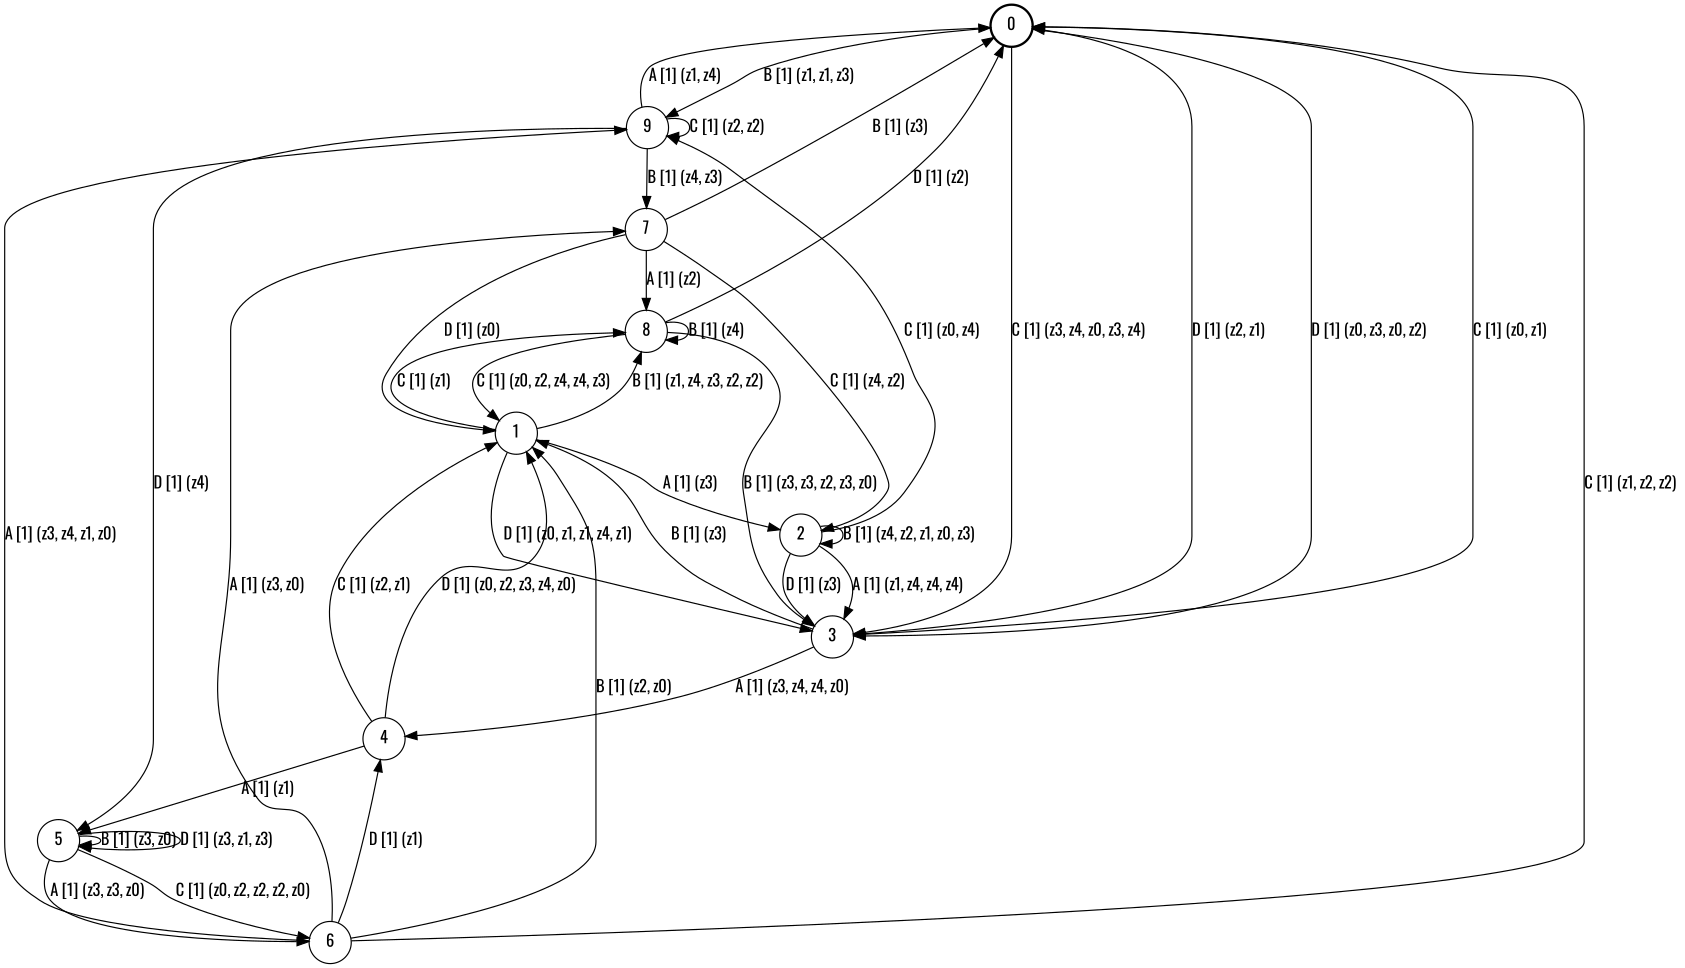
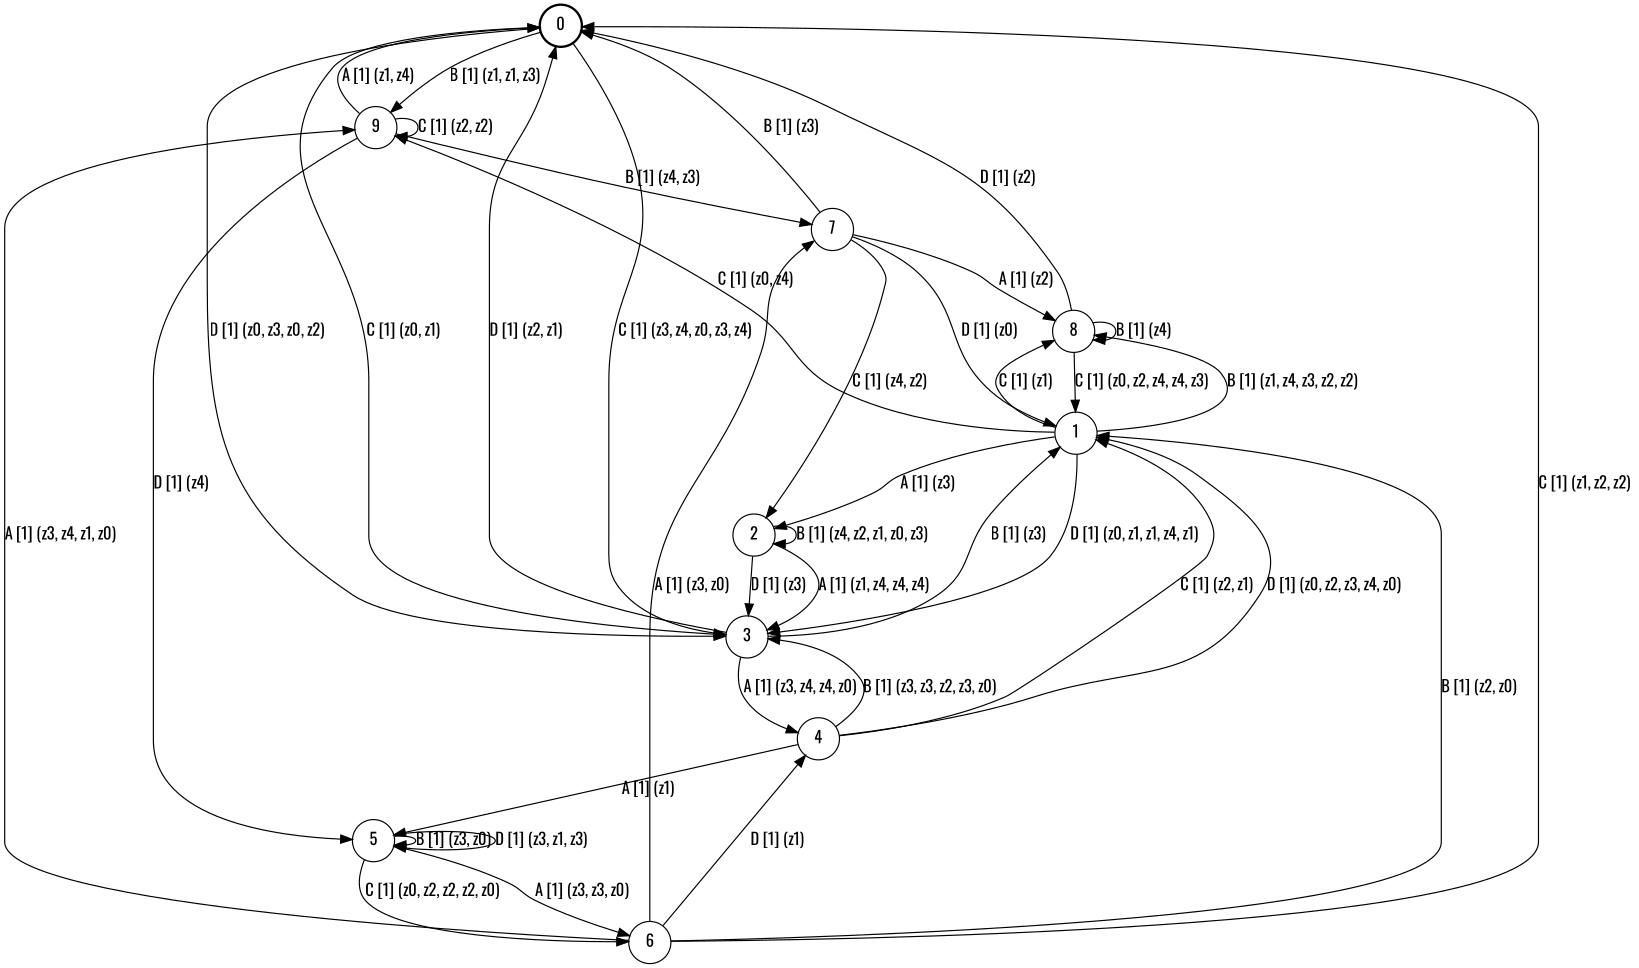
(890, 322) -> (733, 298)
(756, 445) -> (849, 667)
